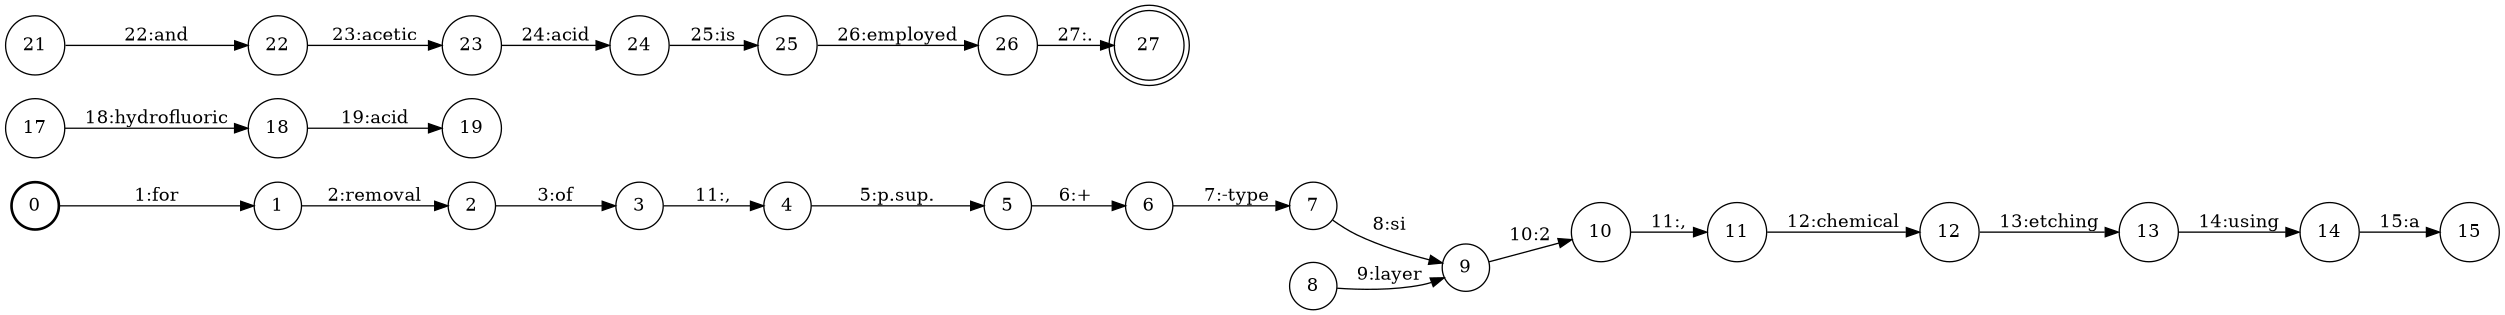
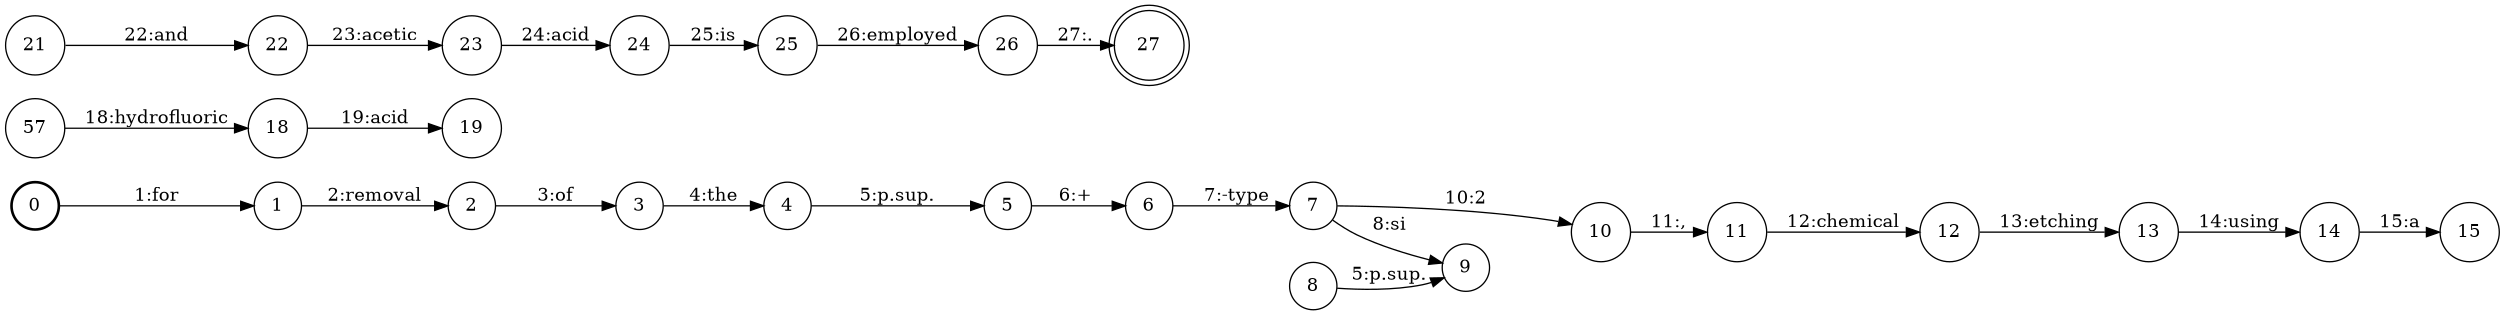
(35, 128) -> (35, 128)
(714, 196) -> (714, 196)
(1524, 252) -> (1448, 210)
(1390, 275) -> (1390, 275)
